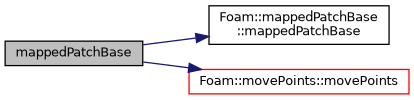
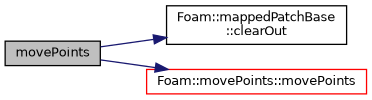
(299, 25) -> (257, 25)
(74, 53) -> (53, 53)
